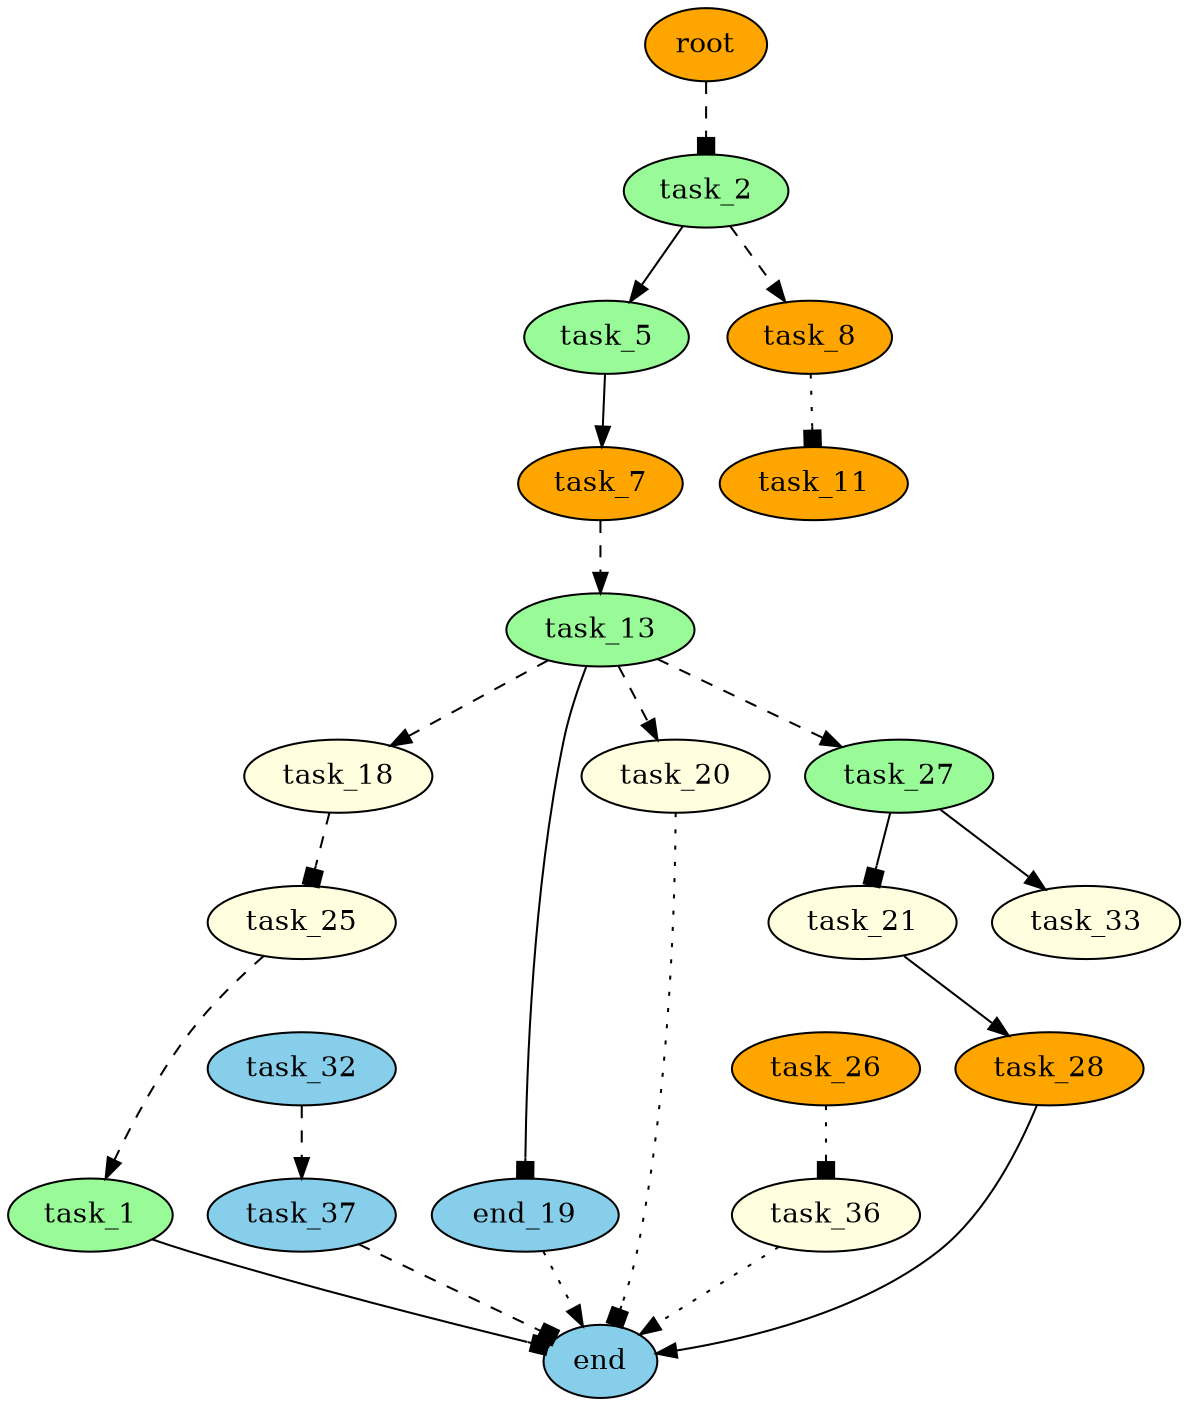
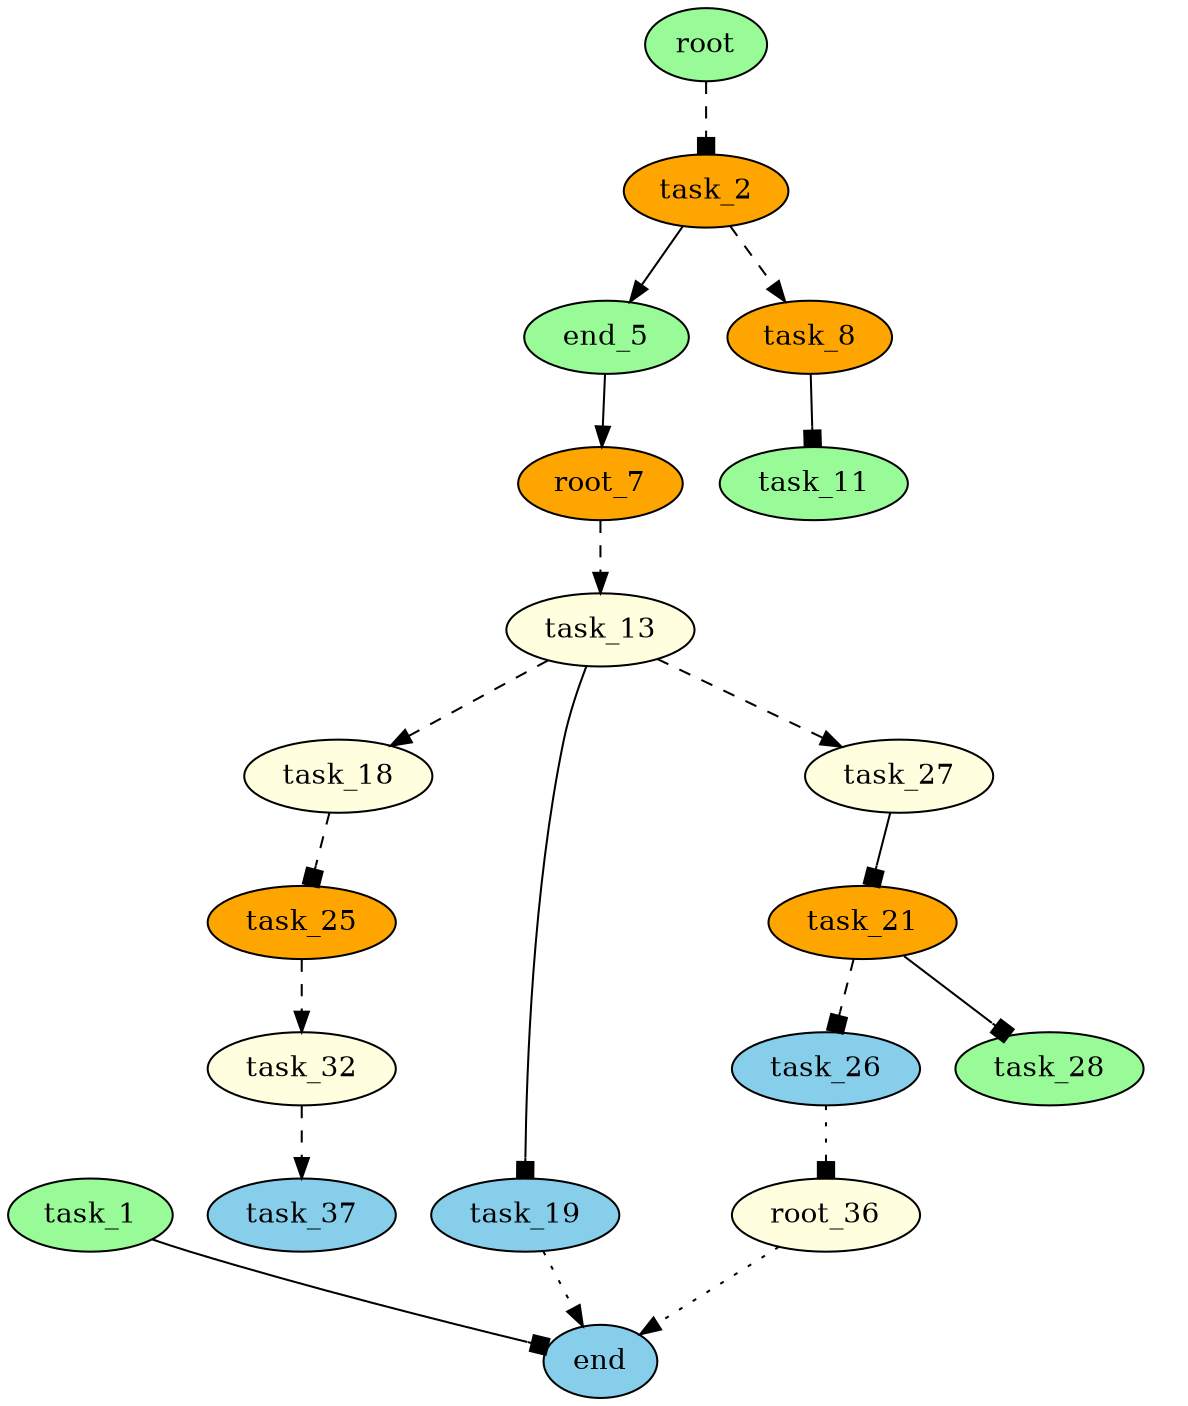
(706, 45) -> (706, 45)
(706, 191) -> (706, 191)
(607, 337) -> (607, 337)
(811, 400) -> (811, 400)
(600, 484) -> (600, 484)
(814, 484) -> (814, 484)
(600, 630) -> (600, 630)
(676, 776) -> none
(899, 776) -> (899, 776)
(302, 923) -> (302, 923)
(863, 923) -> (863, 923)
(1086, 923) -> none
none -> (847, 985)
(948, 990) -> (948, 990)
(178, 1049) -> (302, 986)
(302, 1069) -> (302, 1069)
(826, 1069) -> (826, 1069)
(1049, 1069) -> (1049, 1069)
(525, 1215) -> (525, 1215)
(826, 1215) -> (826, 1215)
(895, 1280) -> none
(448, 1287) -> none
